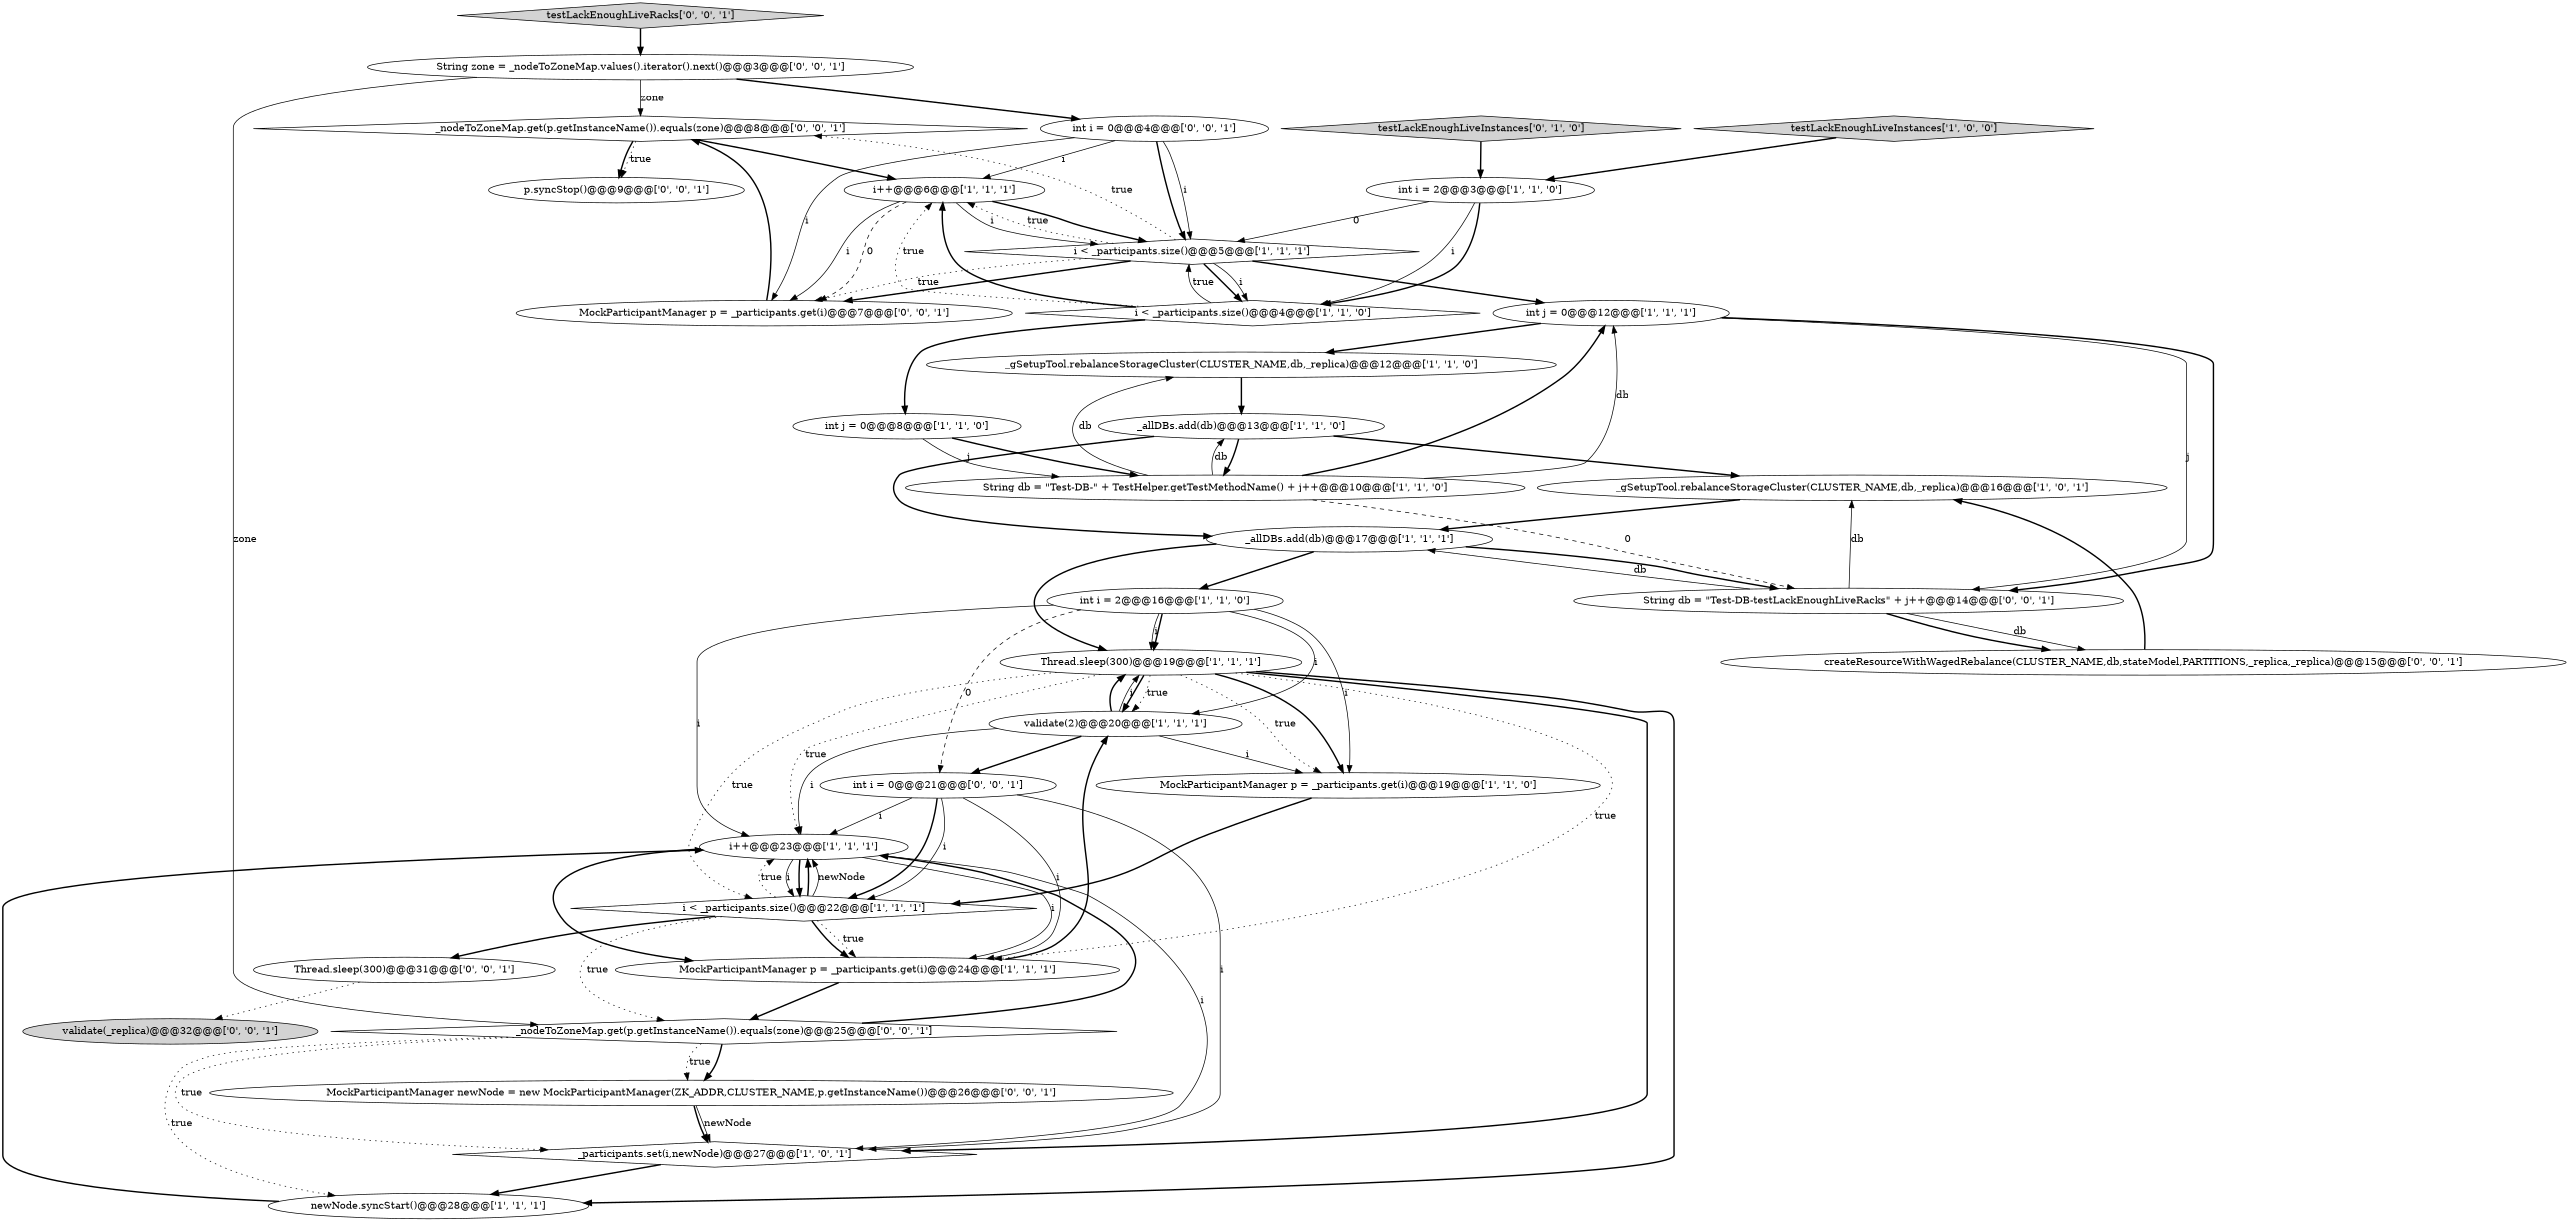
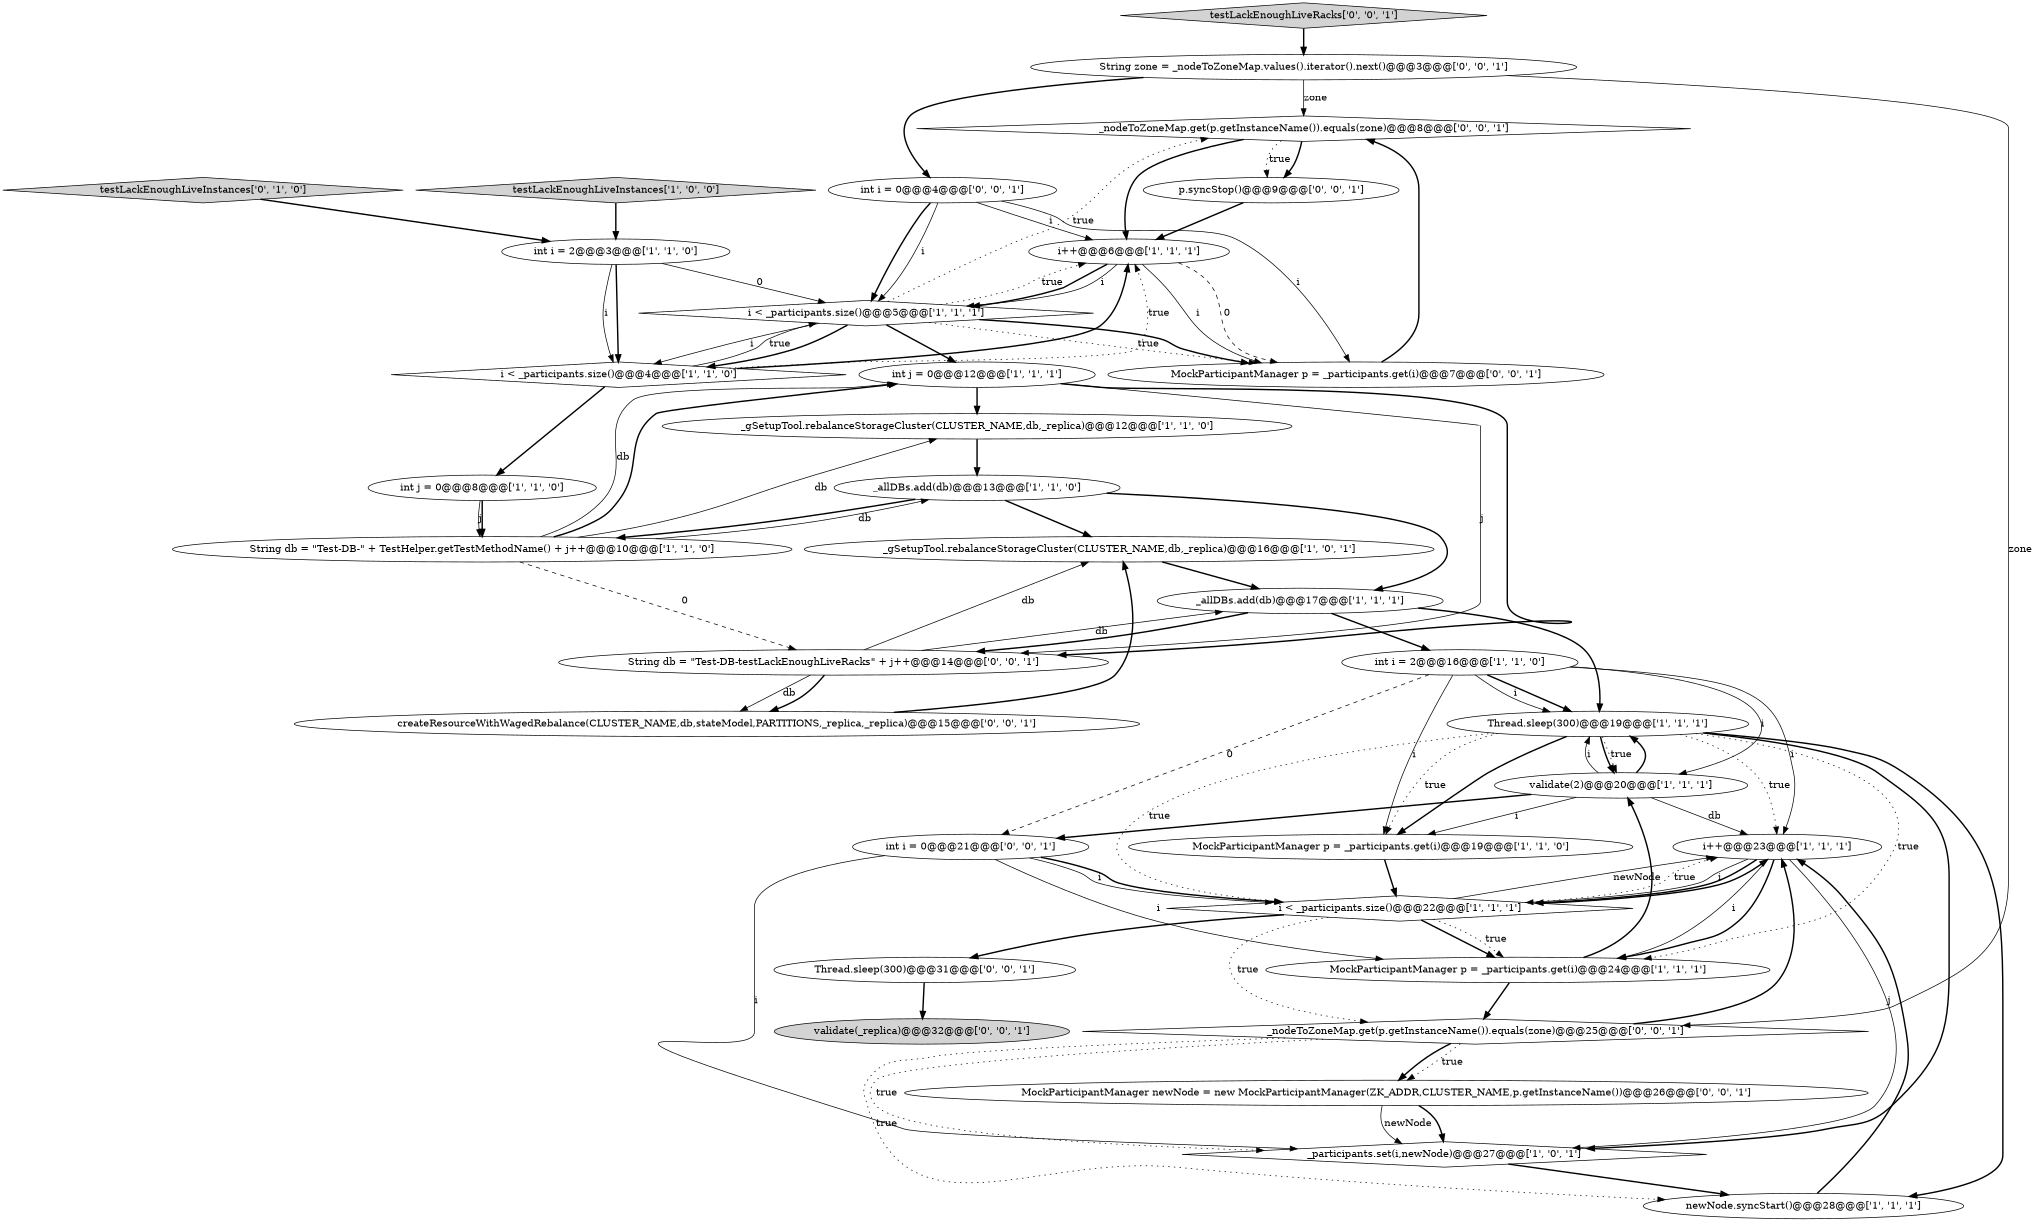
none -> (1203, 220)
(812, 785) -> (1715, 816)
(874, 815) -> none
(1202, 1001) -> (1889, 1001)
(280, 1002) -> (923, 997)
